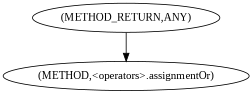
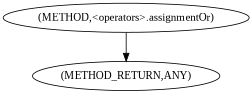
(126, 43) -> (126, 43)
